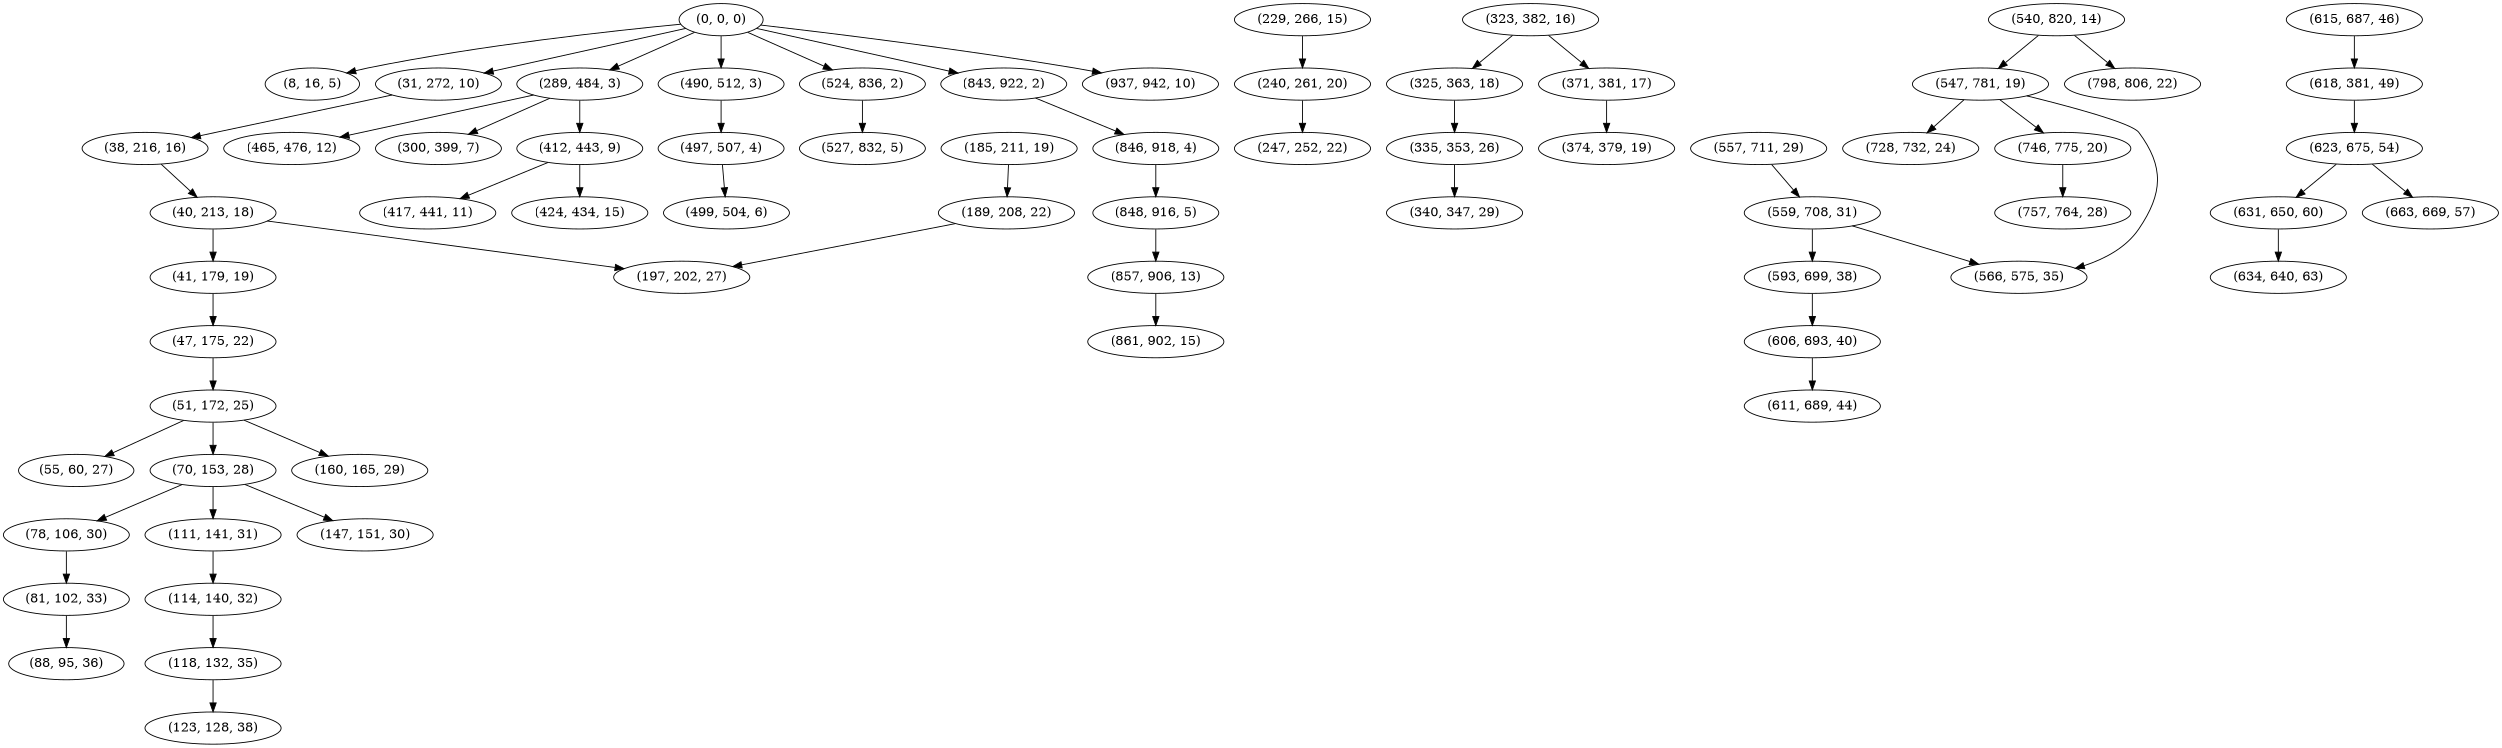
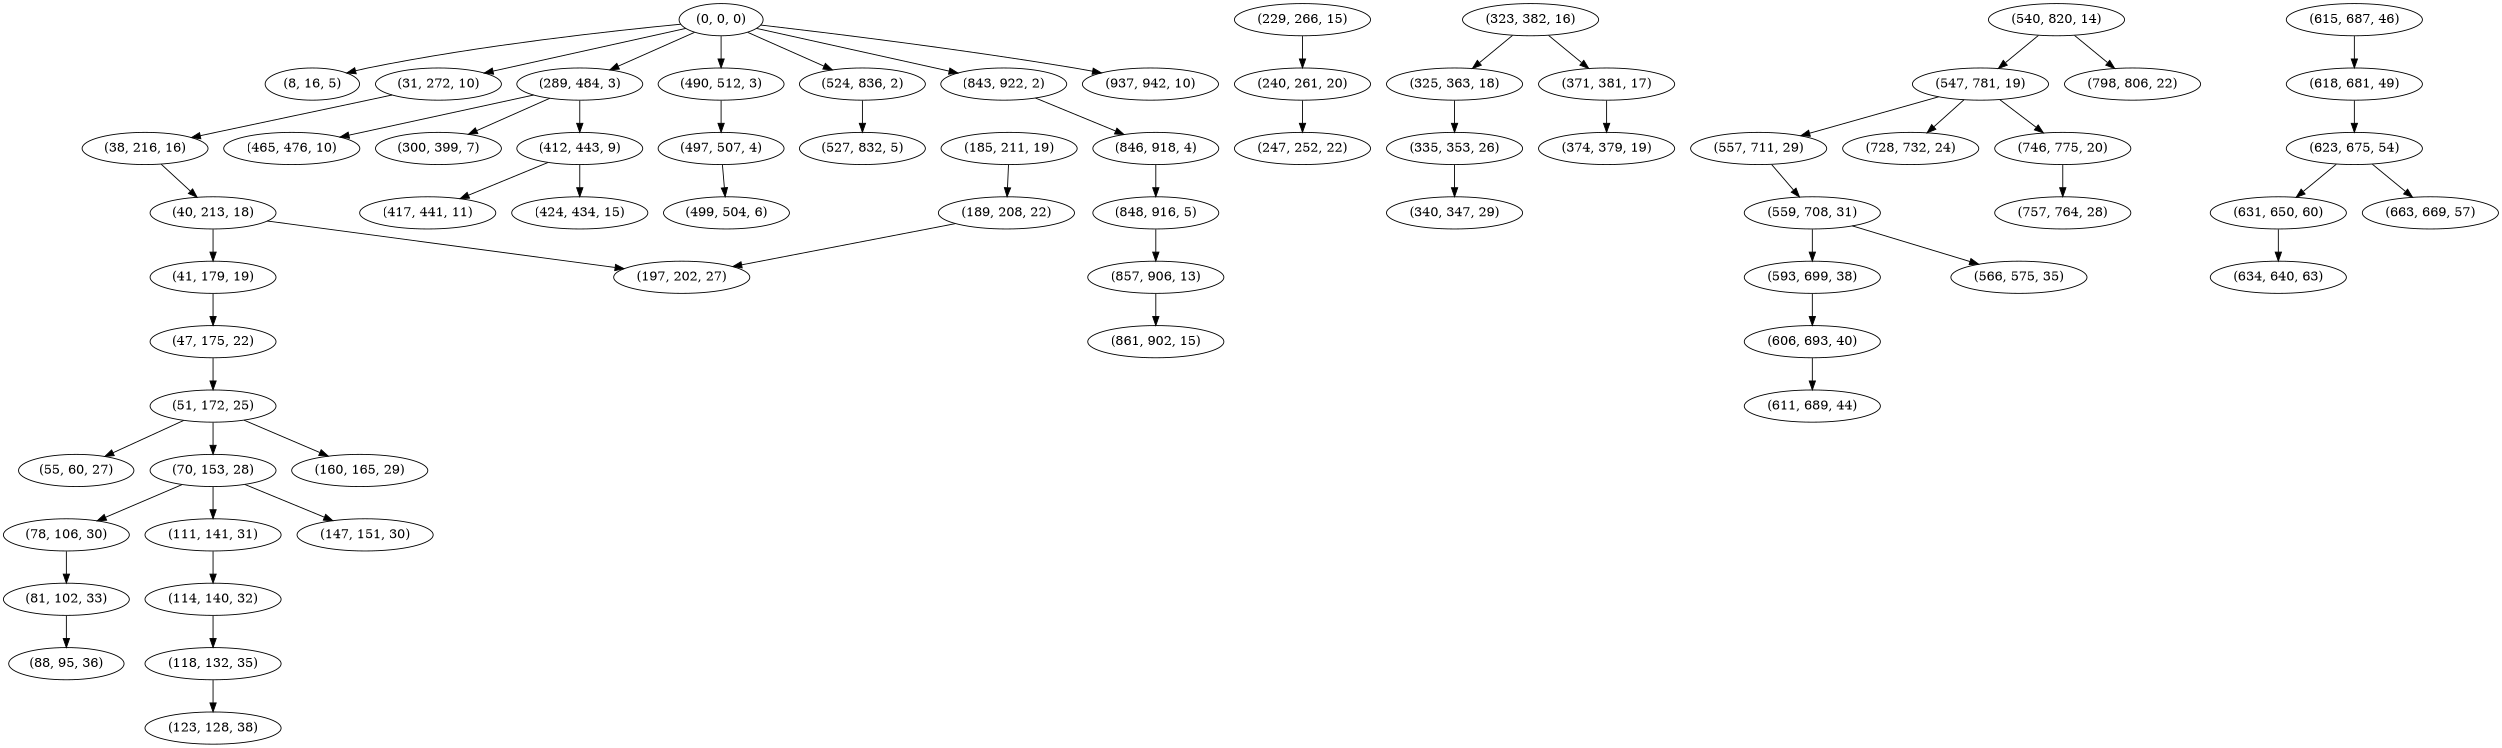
(2354, 84) -> (2354, 84)
(292, 148) -> (292, 148)
(2152, 156) -> (1874, 115)
